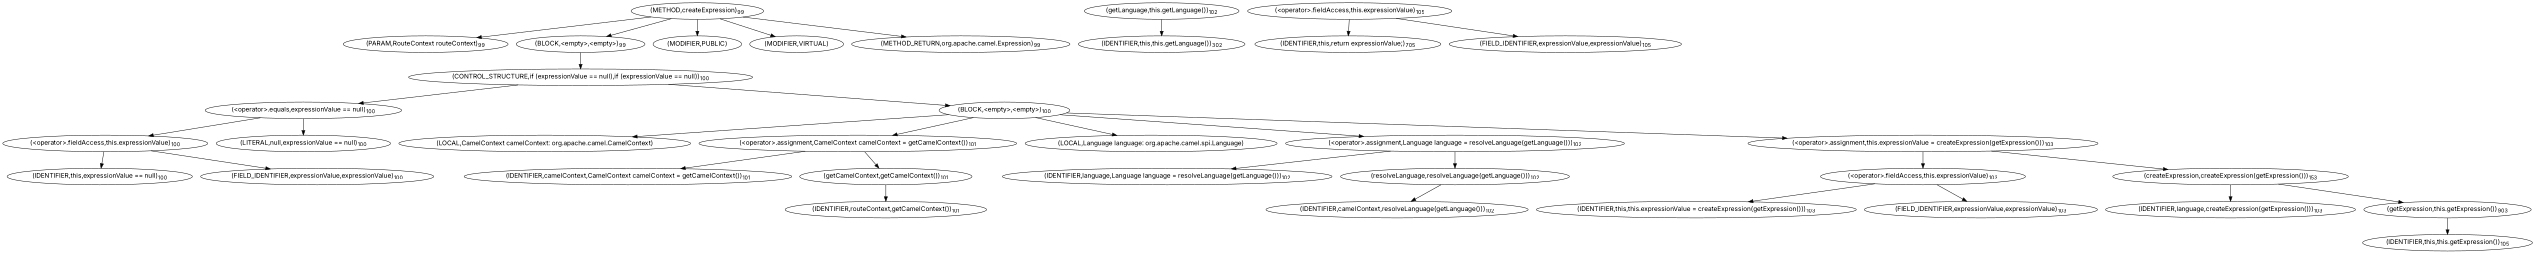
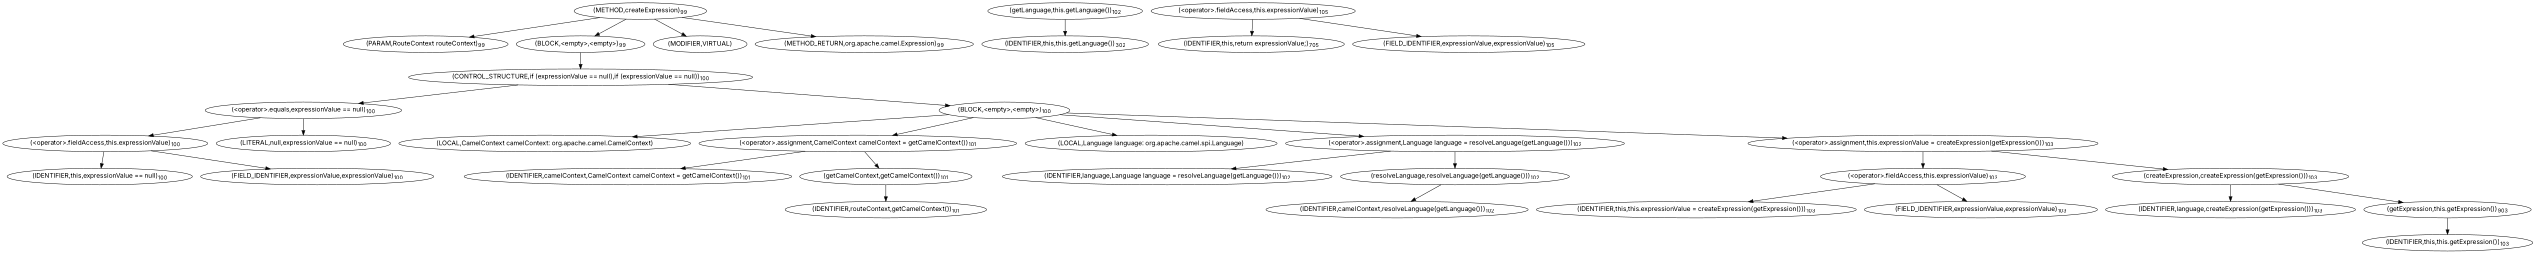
(697, 44) -> none
(2313, 176) -> (2313, 176)
(2505, 242) -> (2505, 242)
